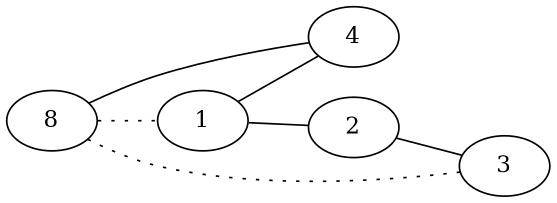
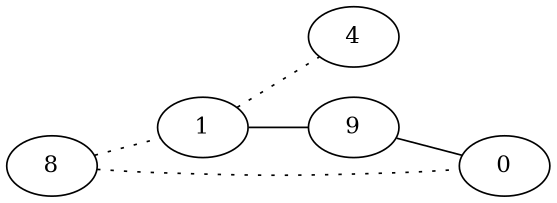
(197, 65) -> none
(278, 79) -> (278, 82)
(354, 127) -> (354, 127)
(505, 166) -> (505, 166)
